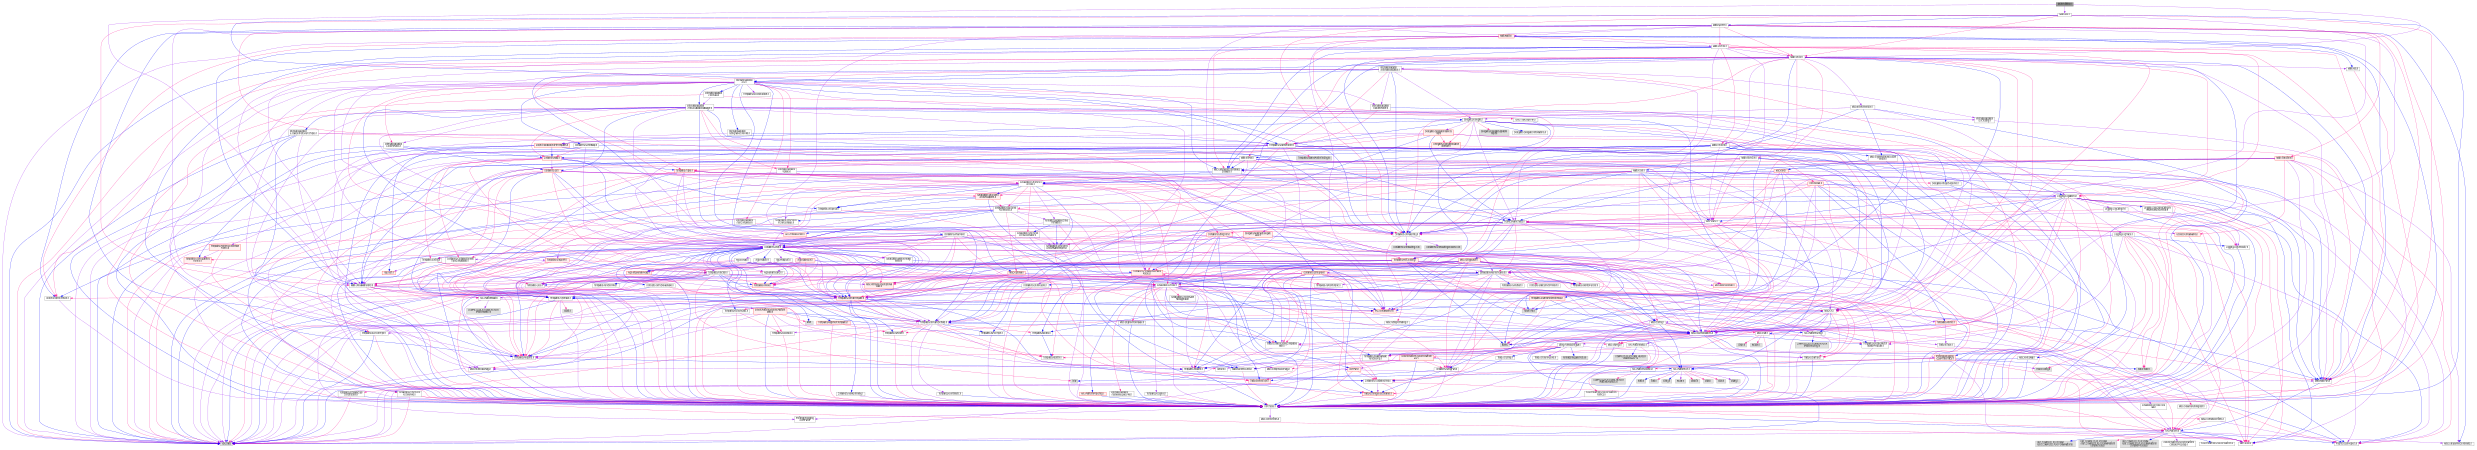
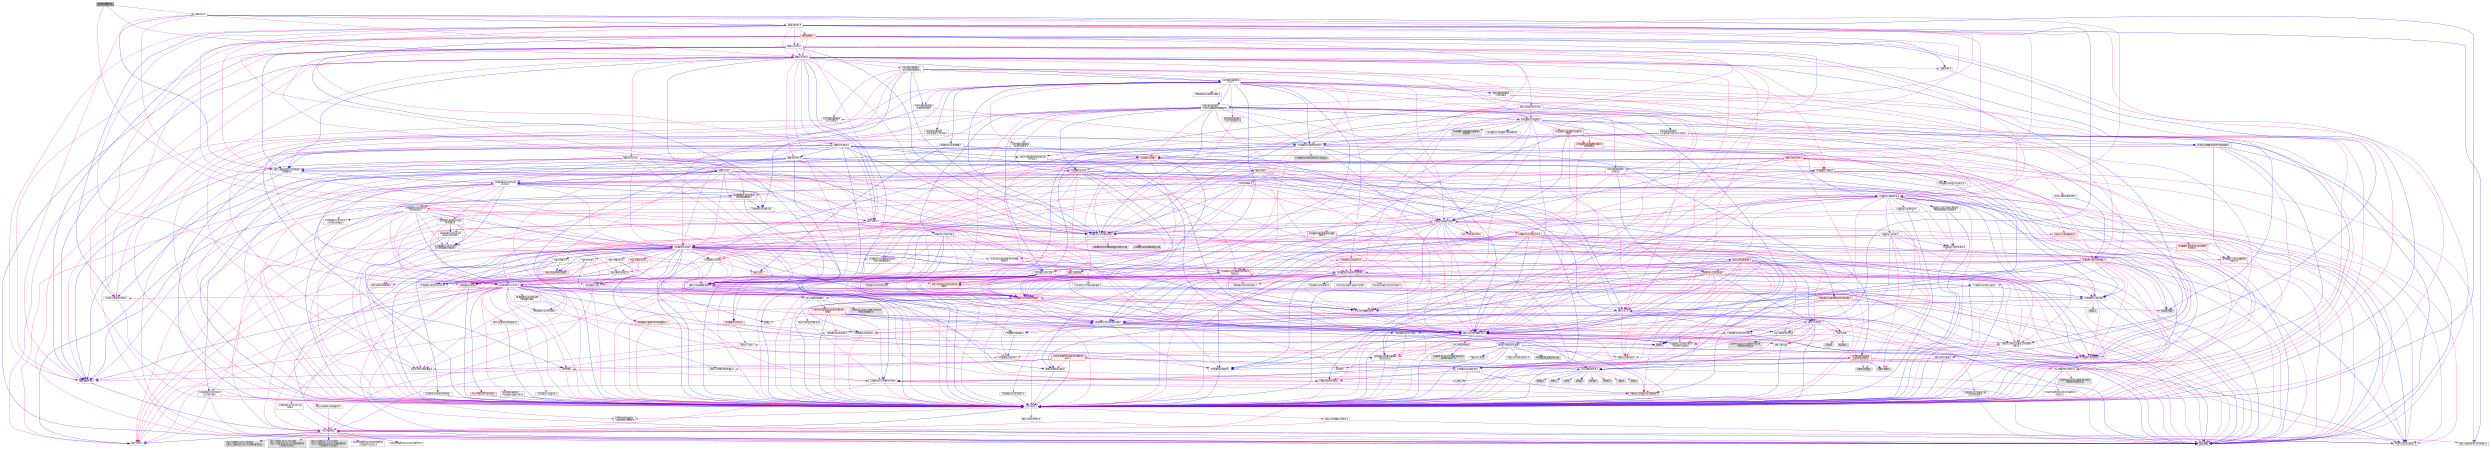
(686, 259) -> (885, 263)
(899, 260) -> (1004, 260)
none -> (1350, 286)
(628, 393) -> none
(1552, 396) -> (1265, 403)
(805, 420) -> (625, 420)
